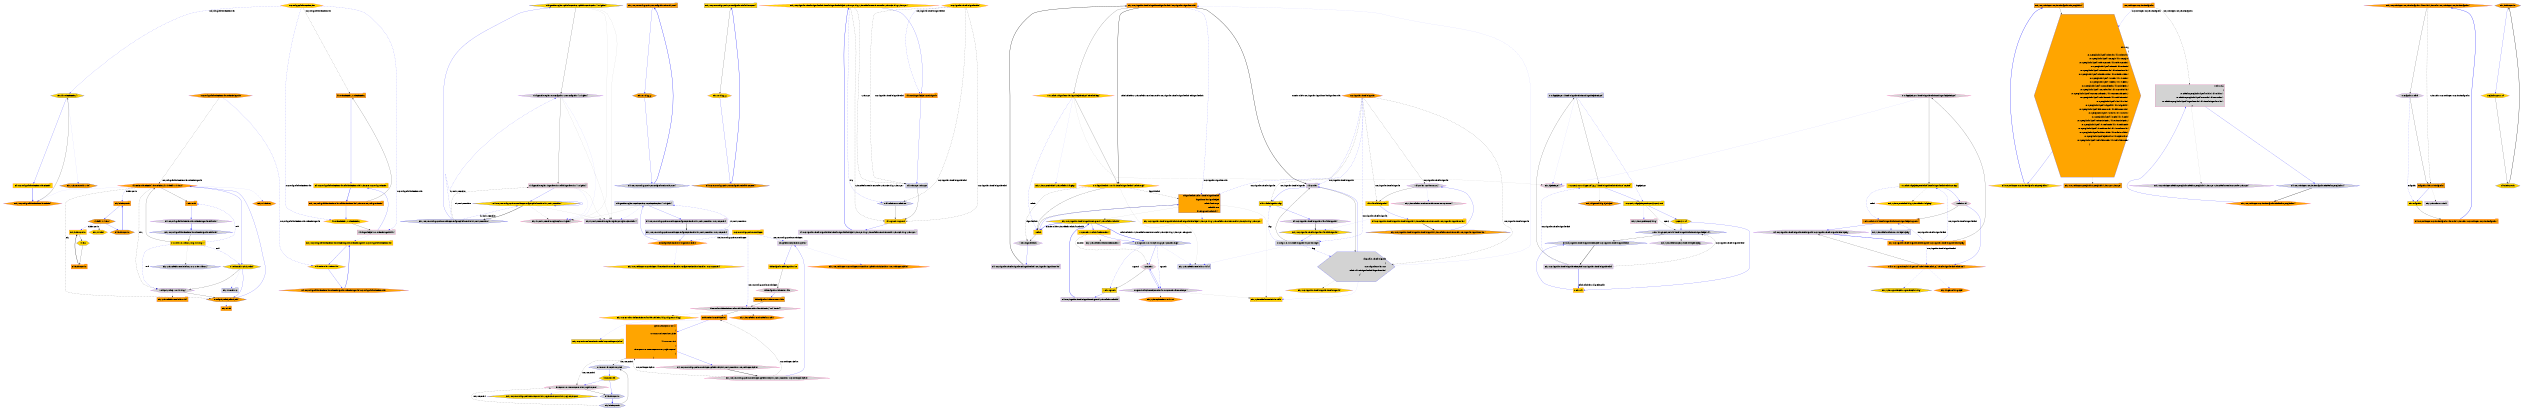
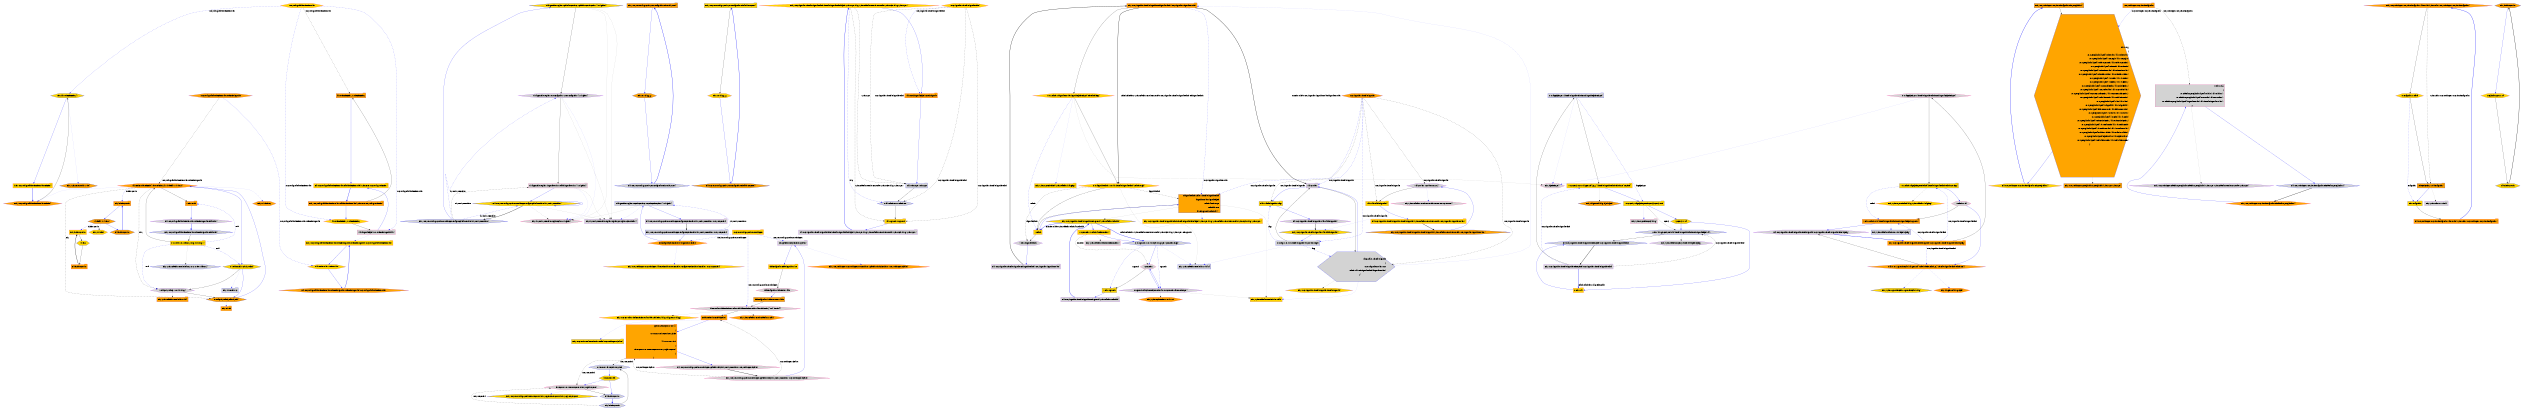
(302, 6) -> (302, 6)
(2410, 96) -> (2410, 96)
(33, 186) -> (33, 186)
(2431, 186) -> (2431, 186)
(917, 206) -> (906, 194)
